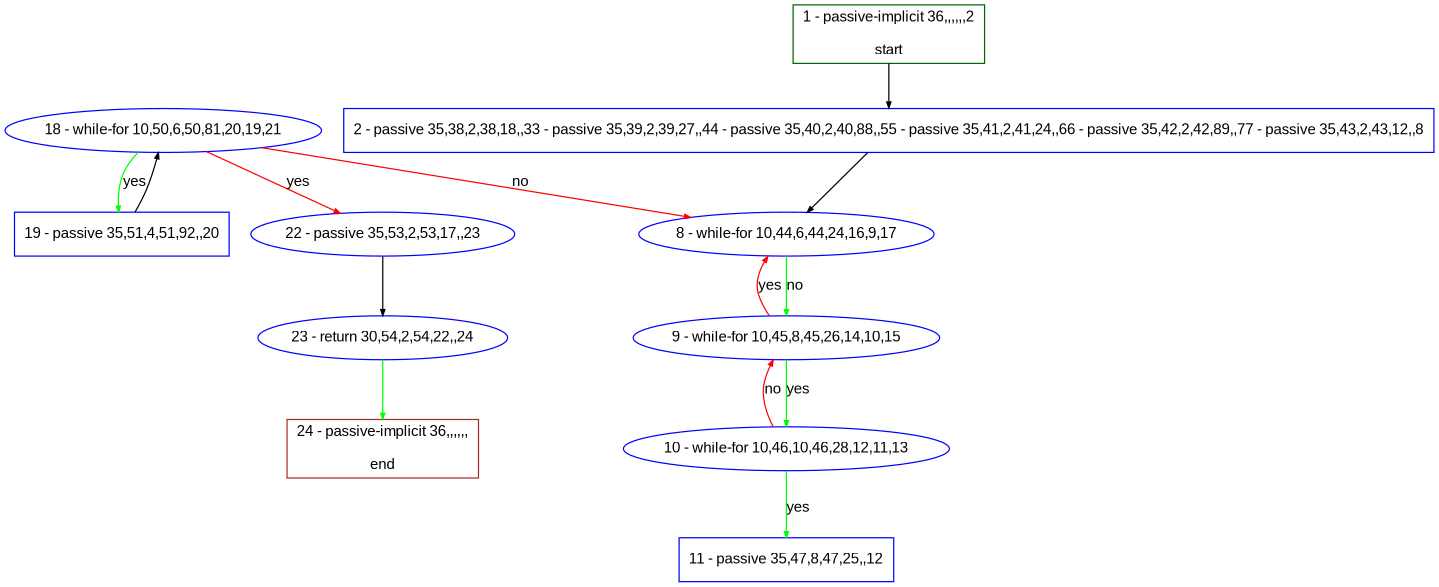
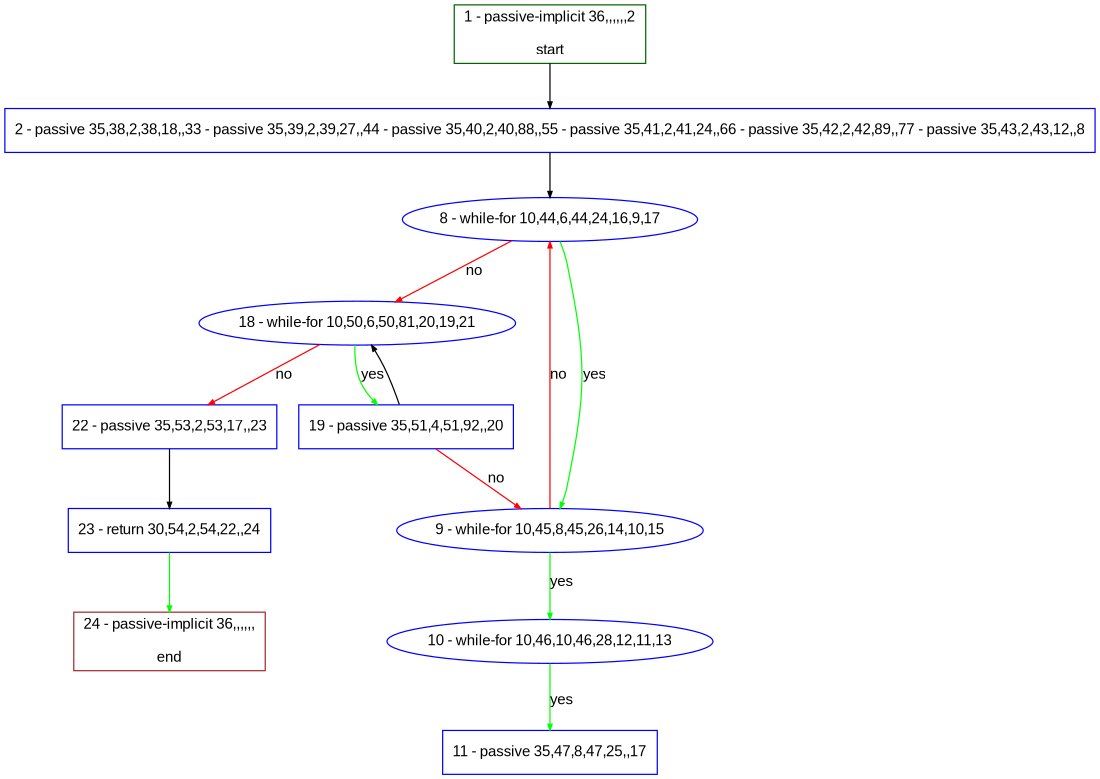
(298, 182) -> (284, 375)
(473, 182) -> (457, 270)
(383, 234) -> (170, 427)
(770, 286) -> (559, 375)
(795, 286) -> (594, 375)
(383, 338) -> (170, 530)
(764, 396) -> (476, 477)
(786, 560) -> (550, 752)
